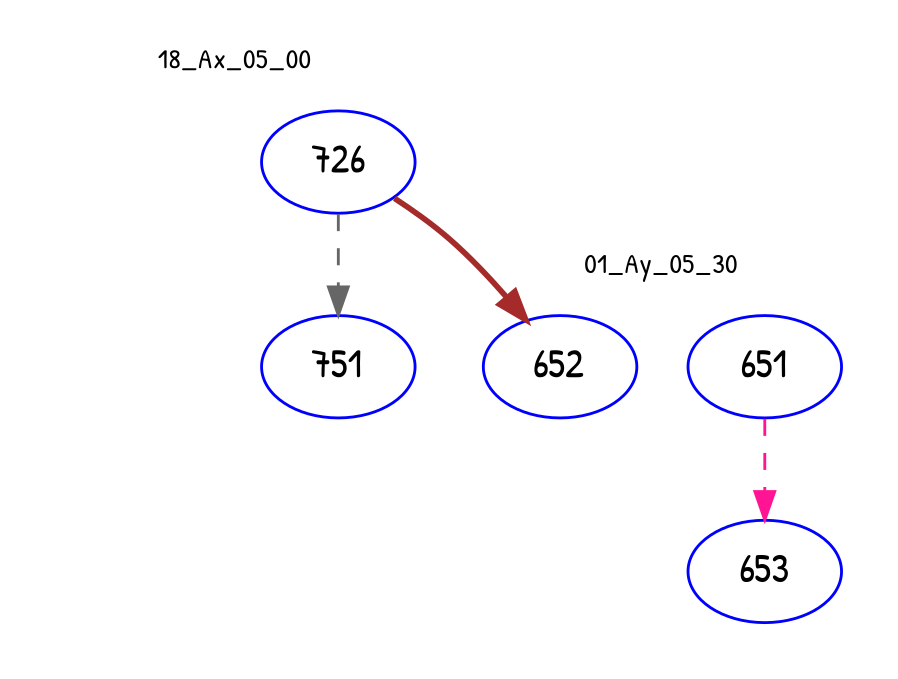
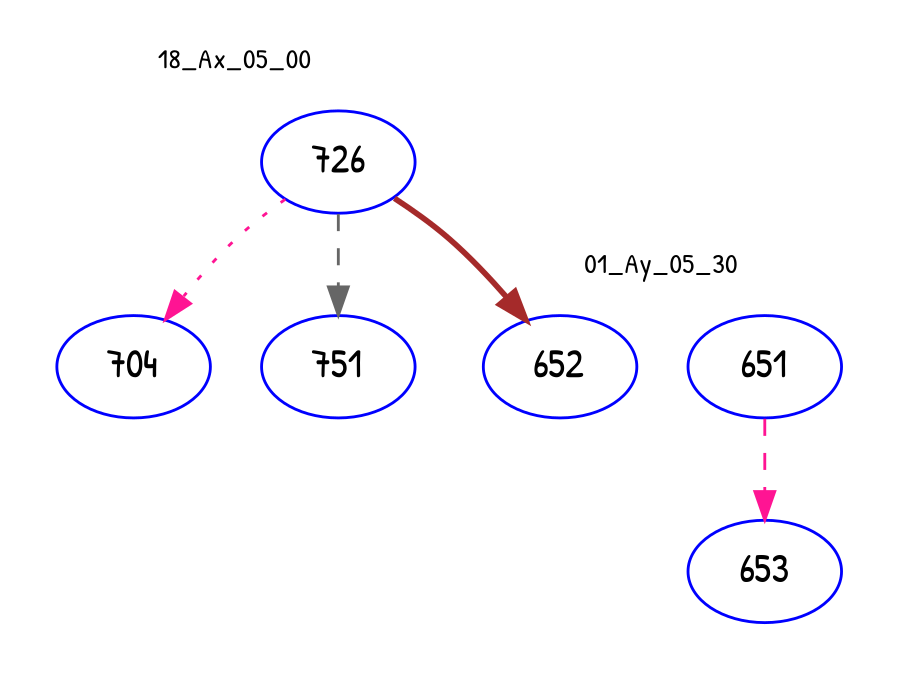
none -> (134, 367)
